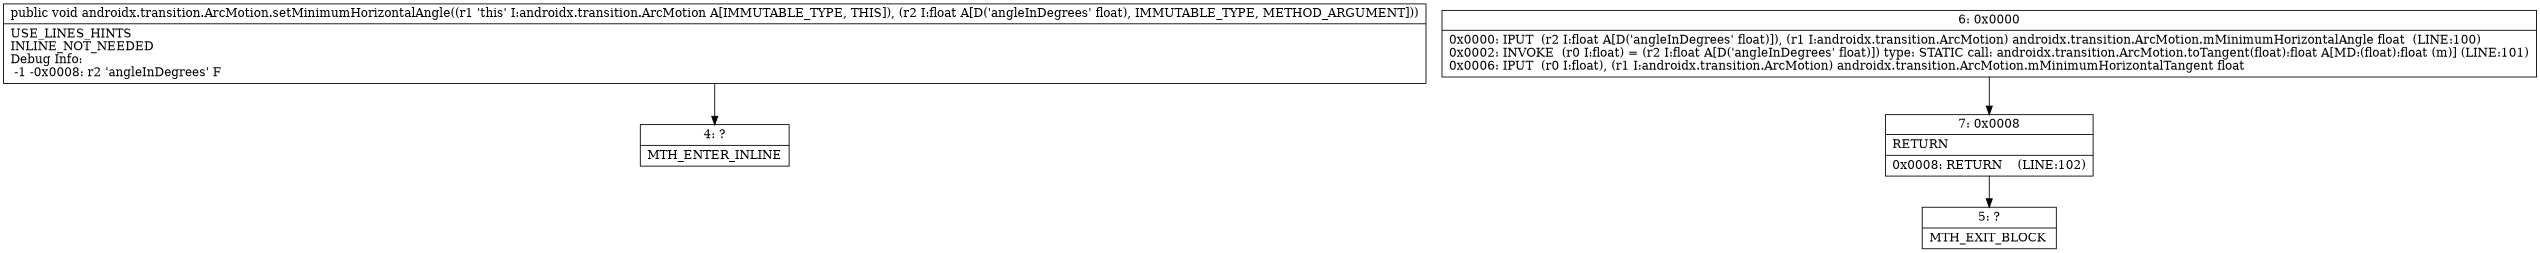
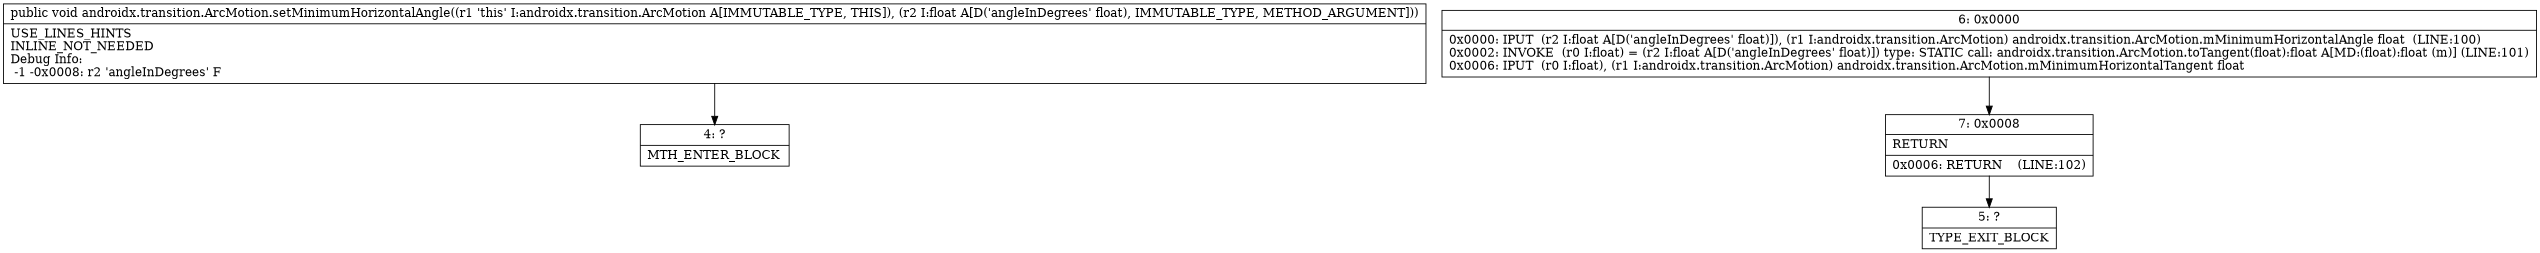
(715, 155) -> (714, 155)
(1989, 165) -> (1989, 165)
(1988, 238) -> (1989, 238)
